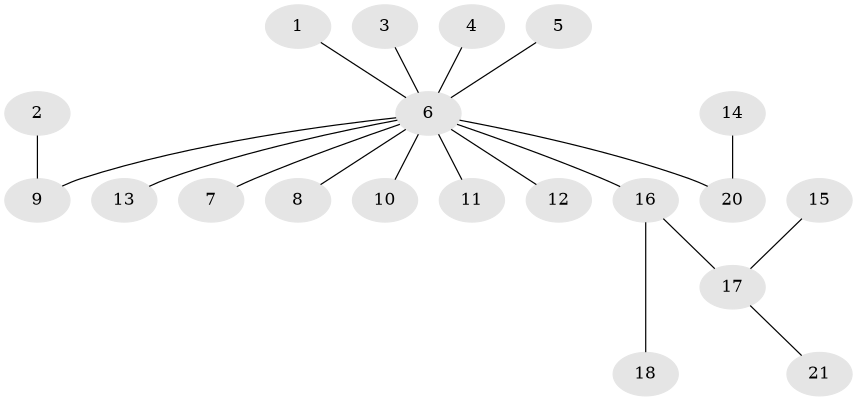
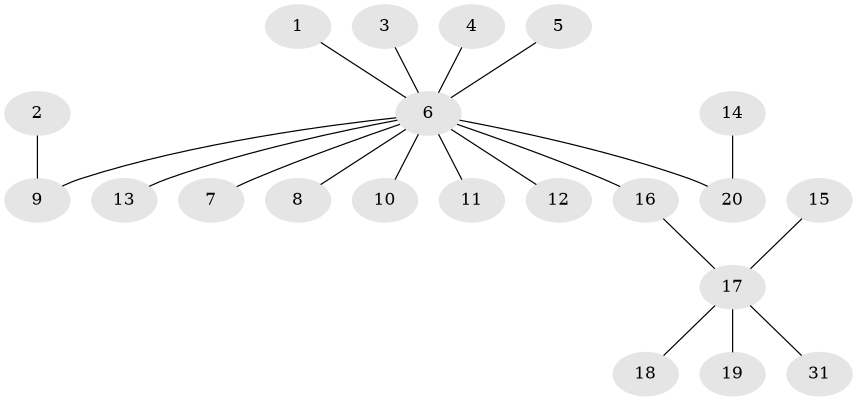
(646, 287) -> (689, 331)
none -> (733, 374)
(820, 374) -> (820, 374)
